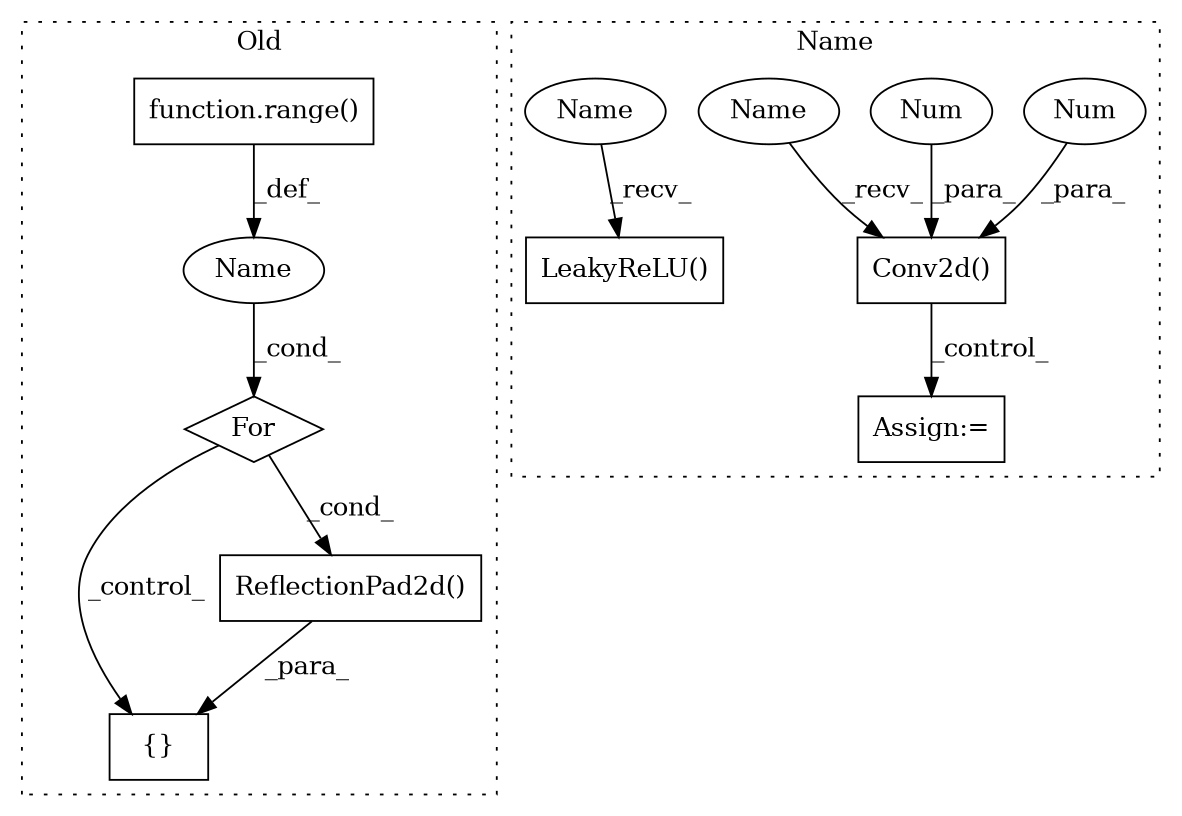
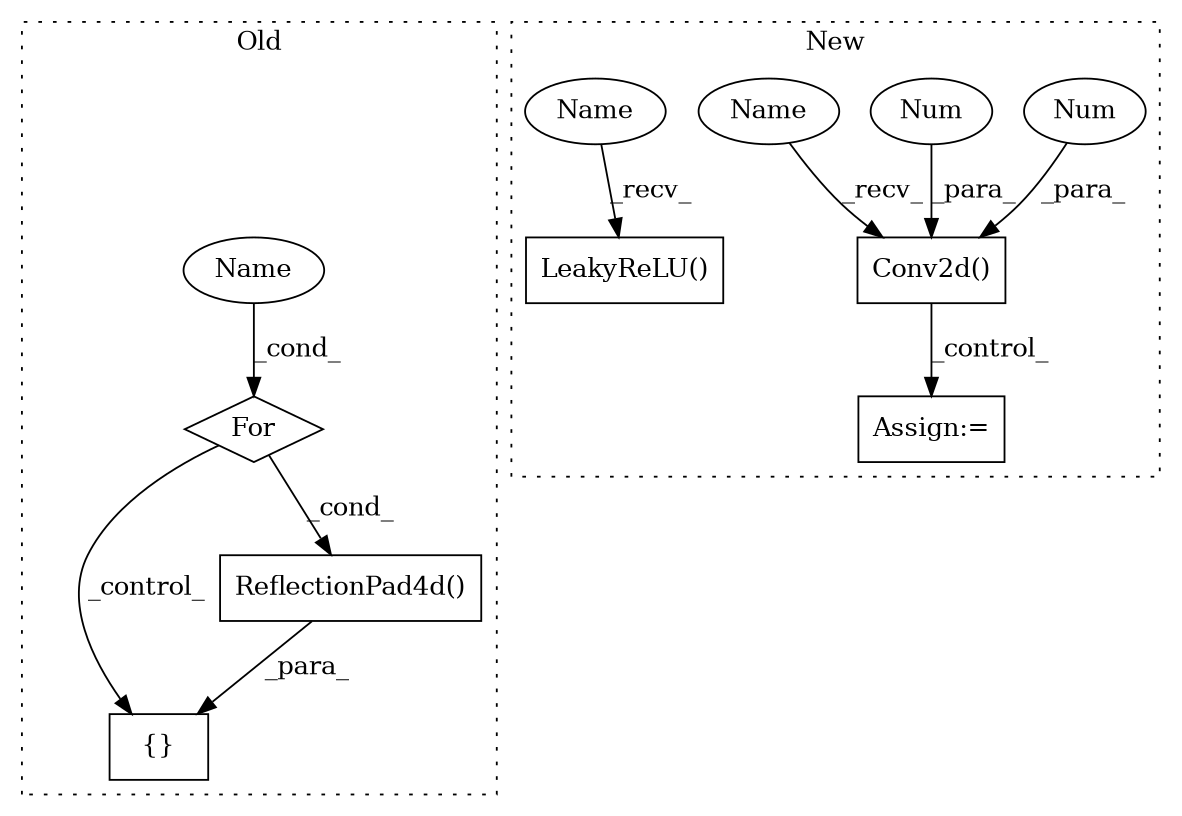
(836, 43) -> (836, 43)
(254, 111) -> none
(351, 588) -> (351, 588)
